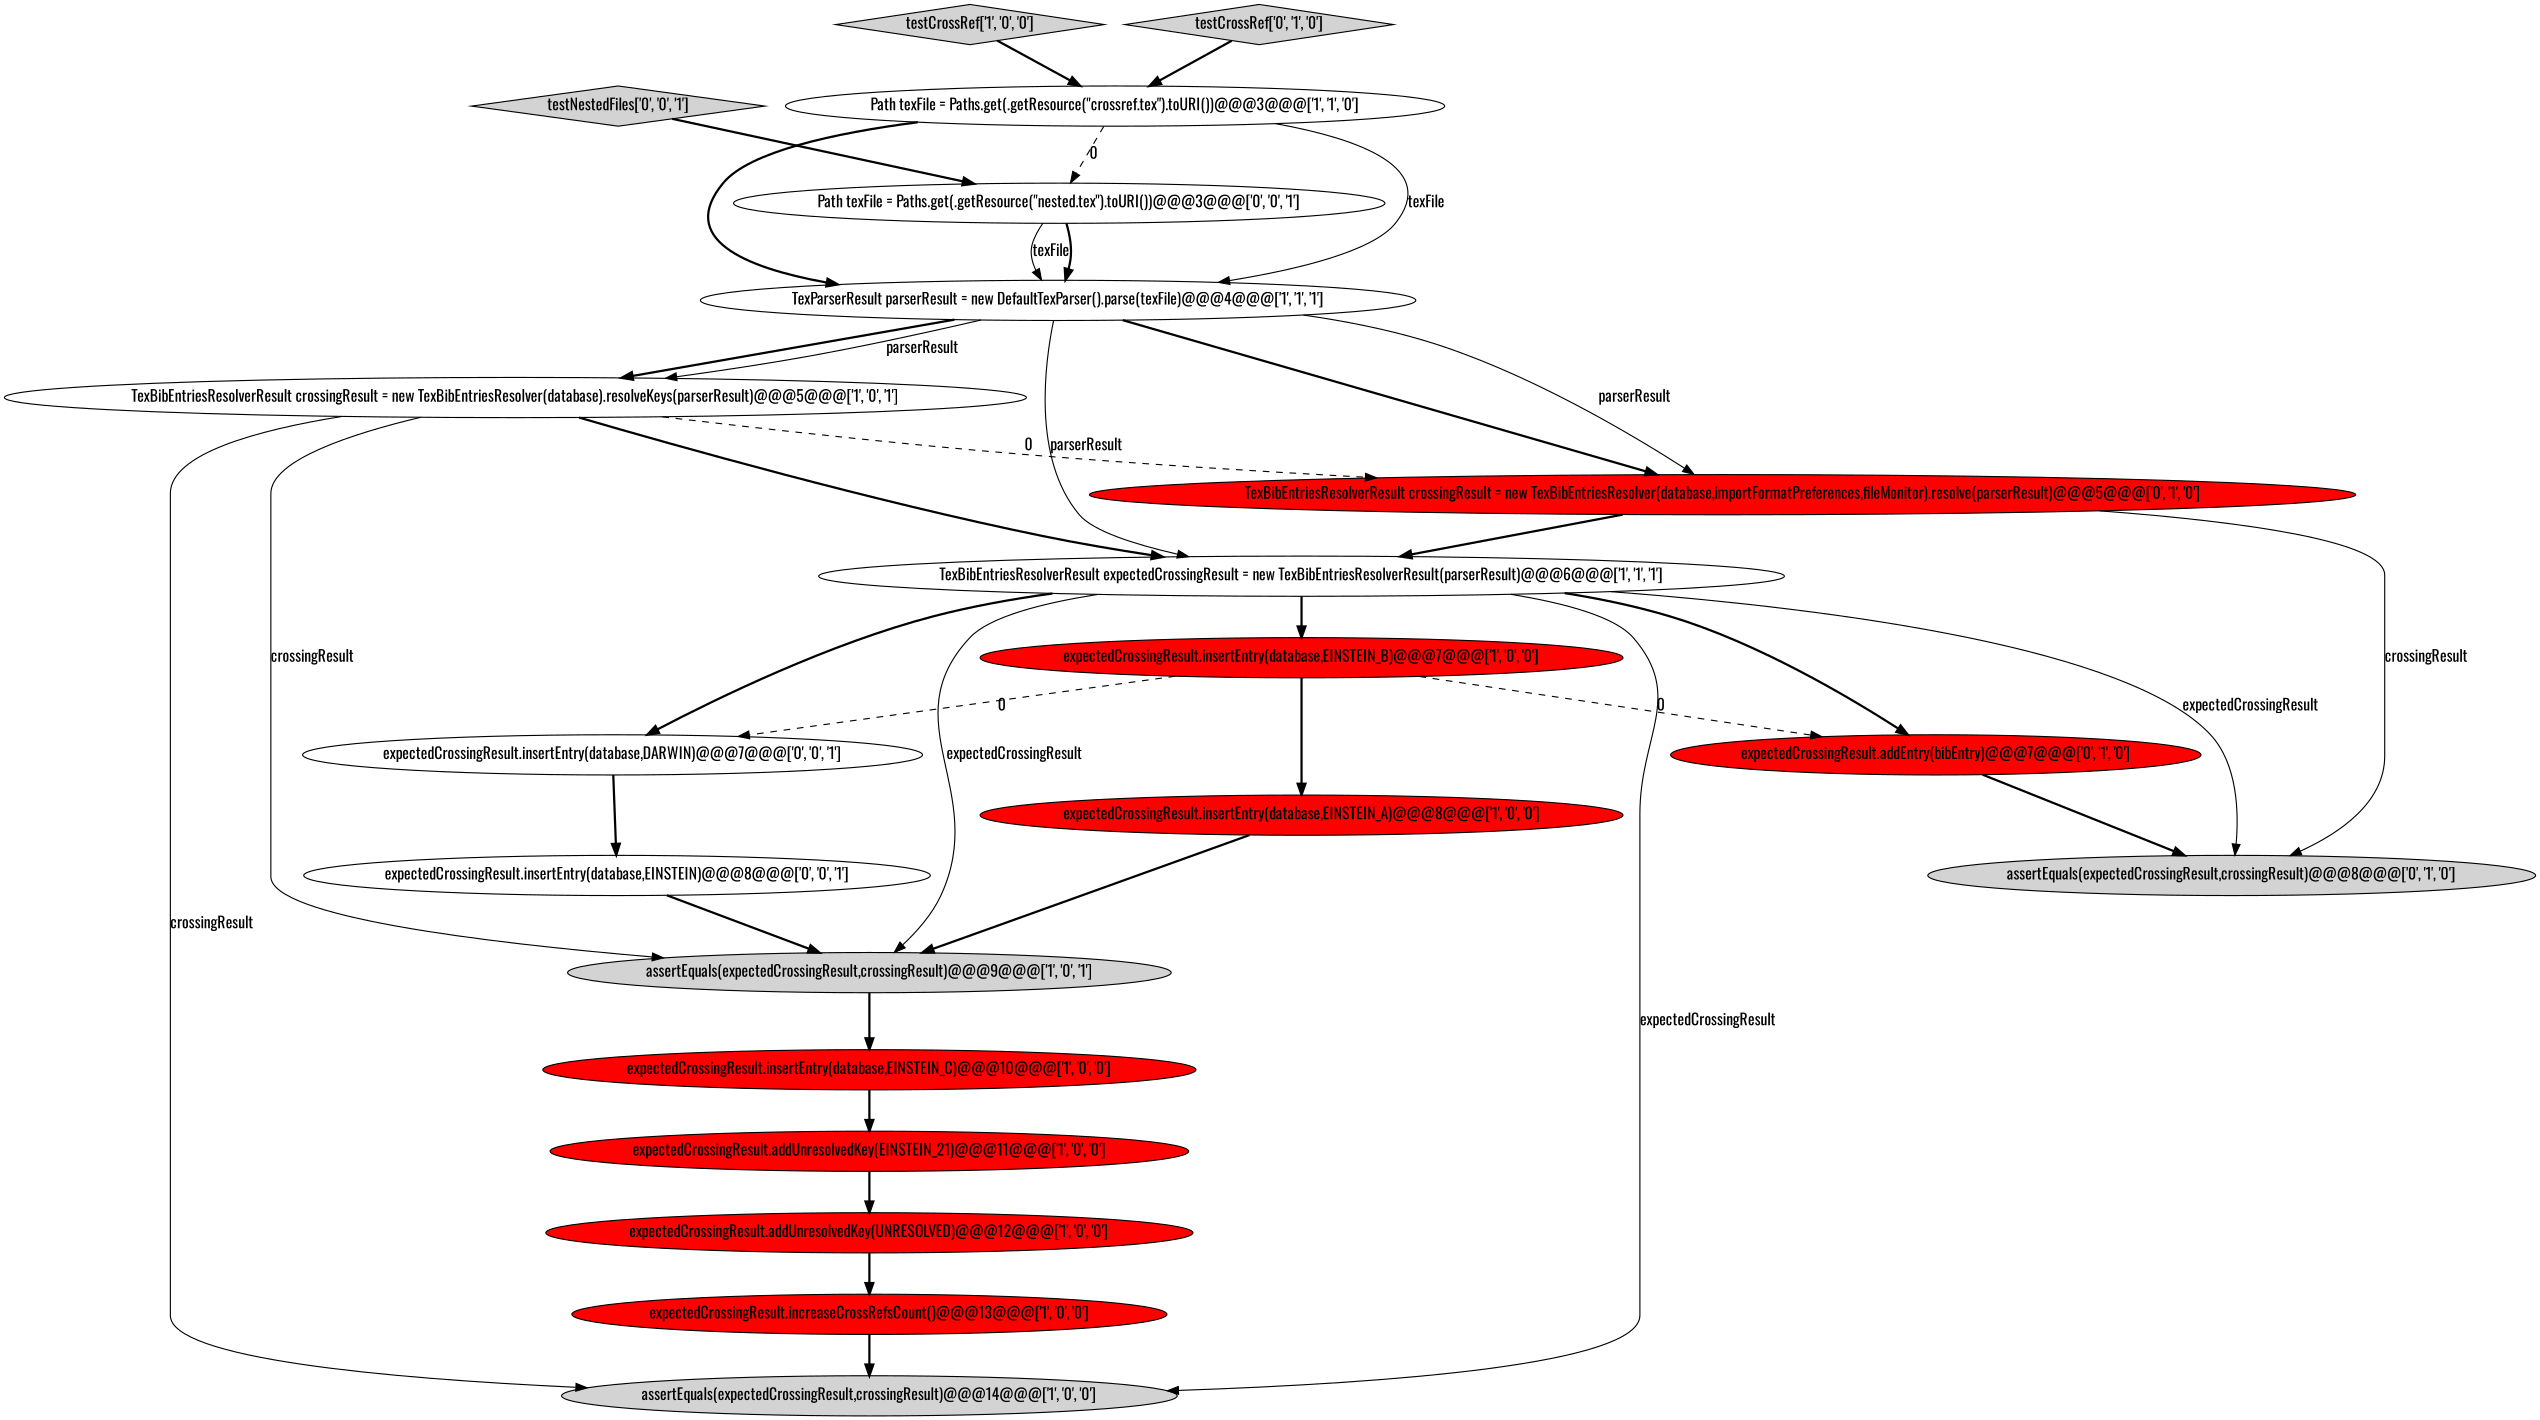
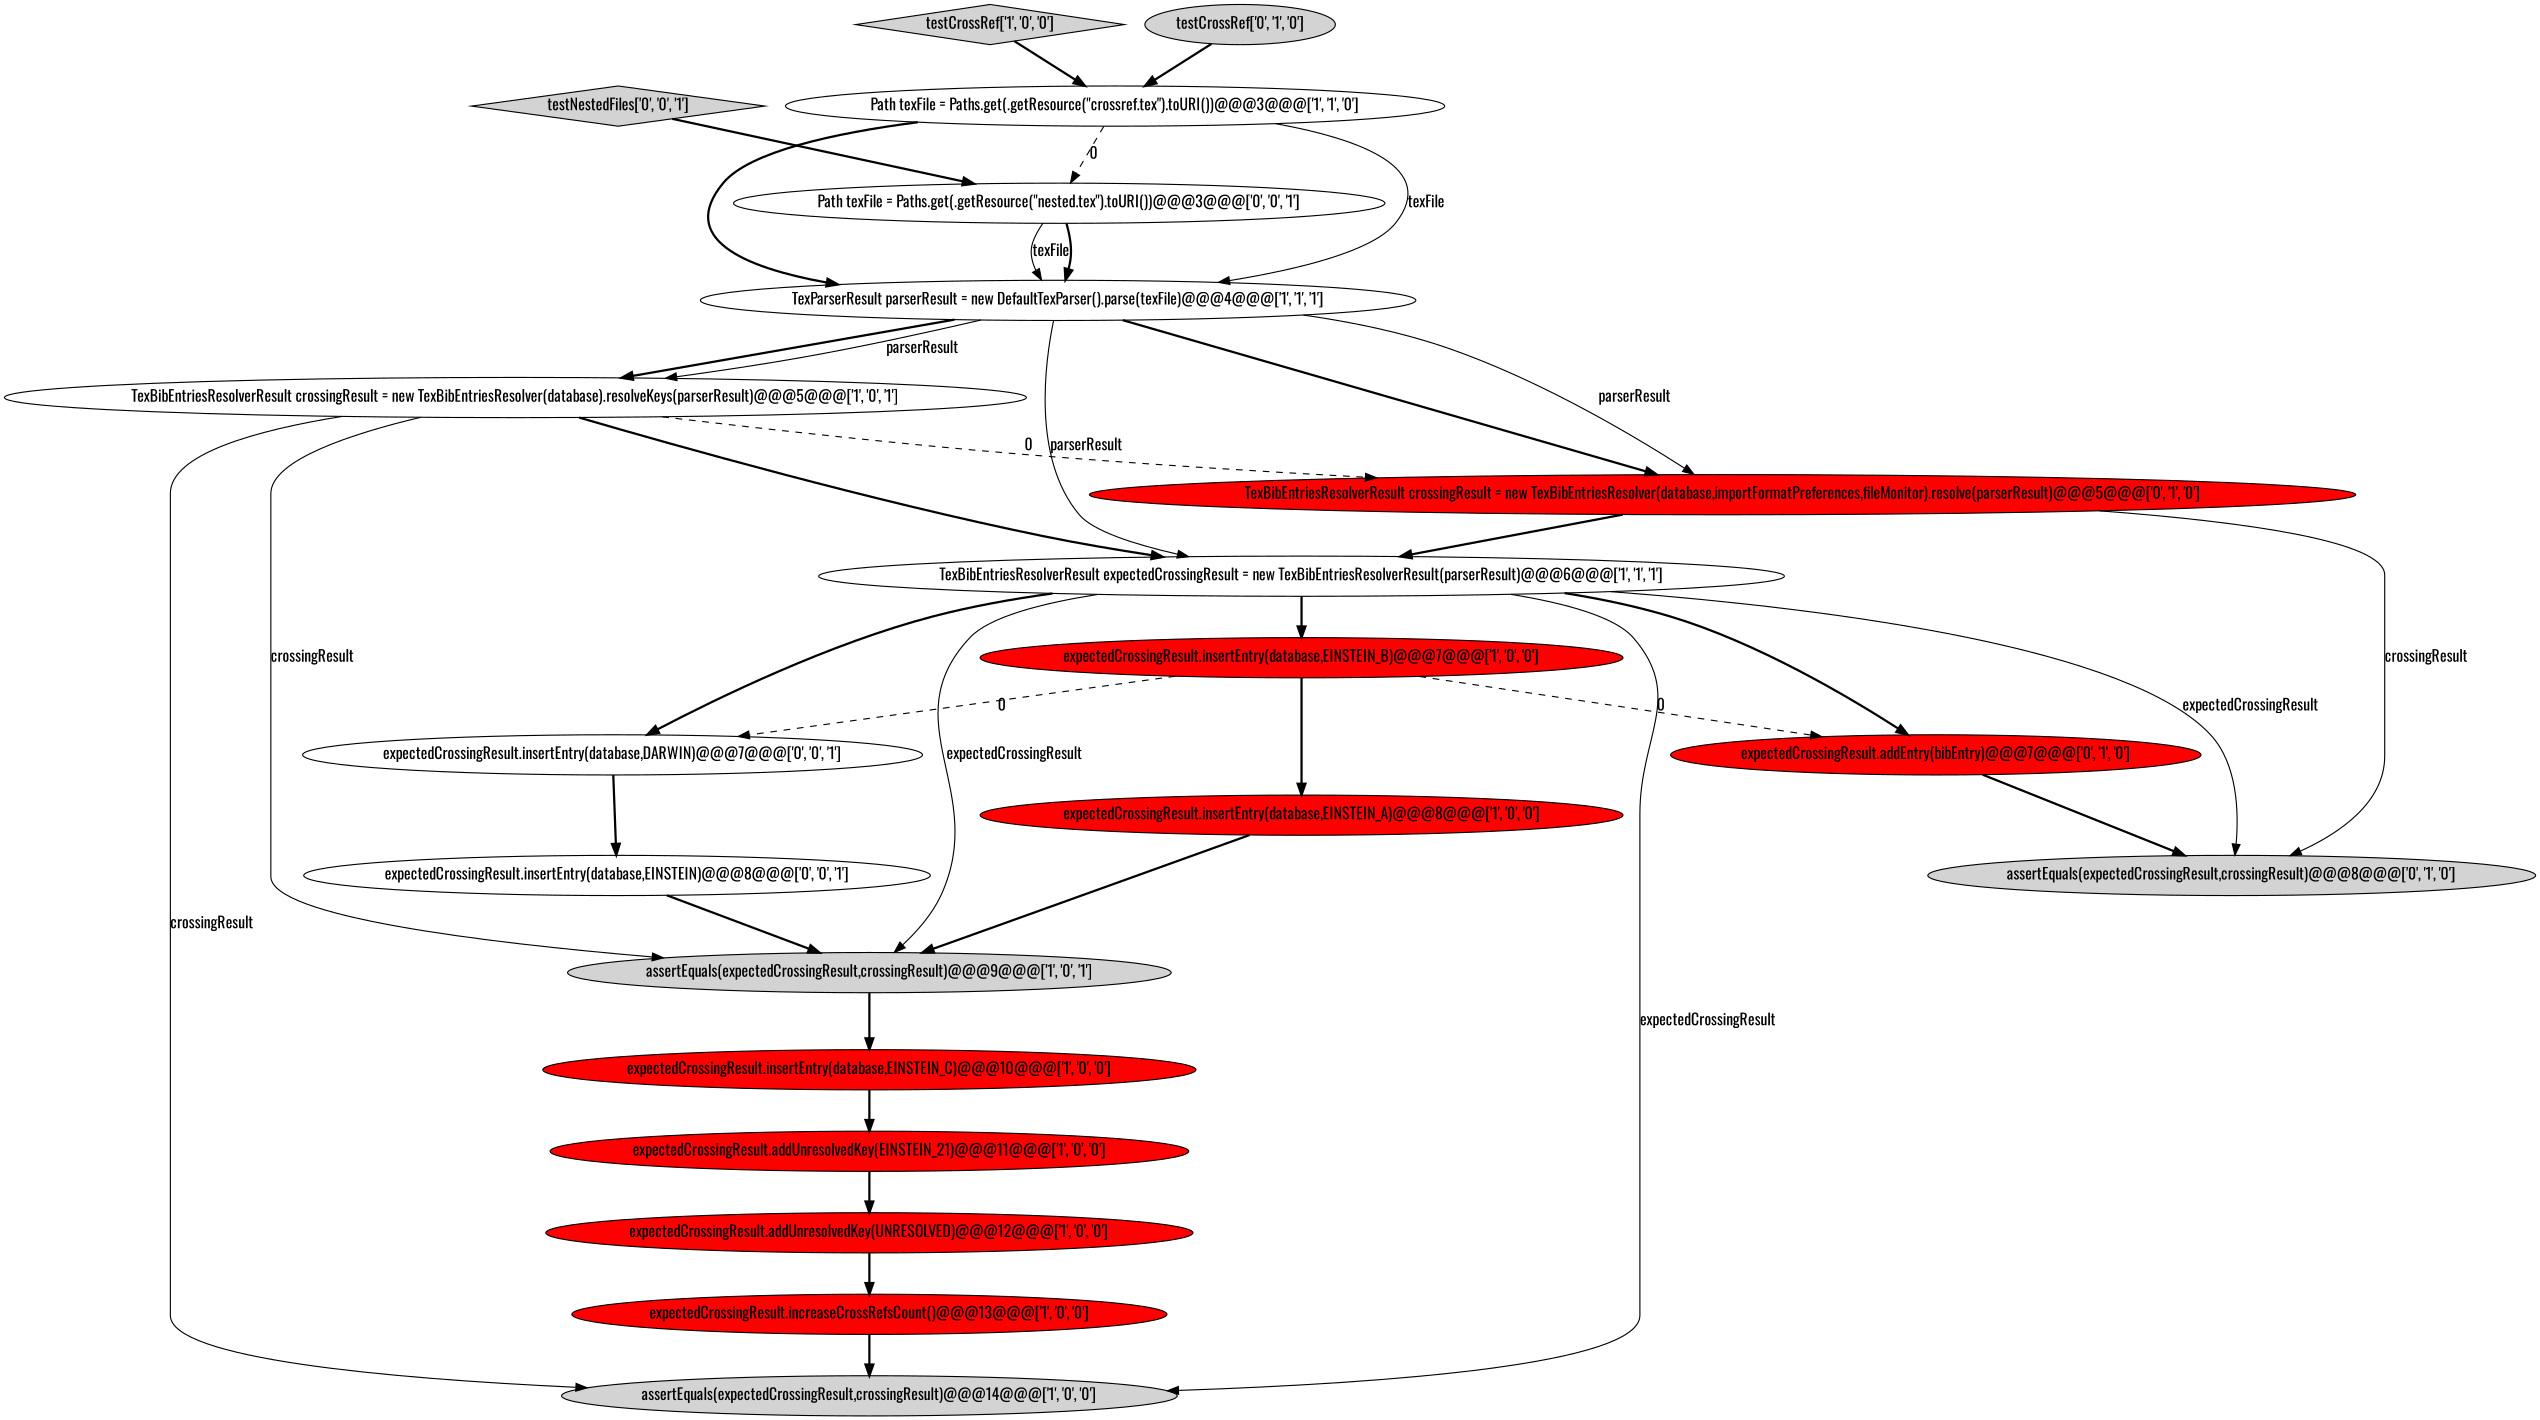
(1259, 25) -> (1240, 25)
